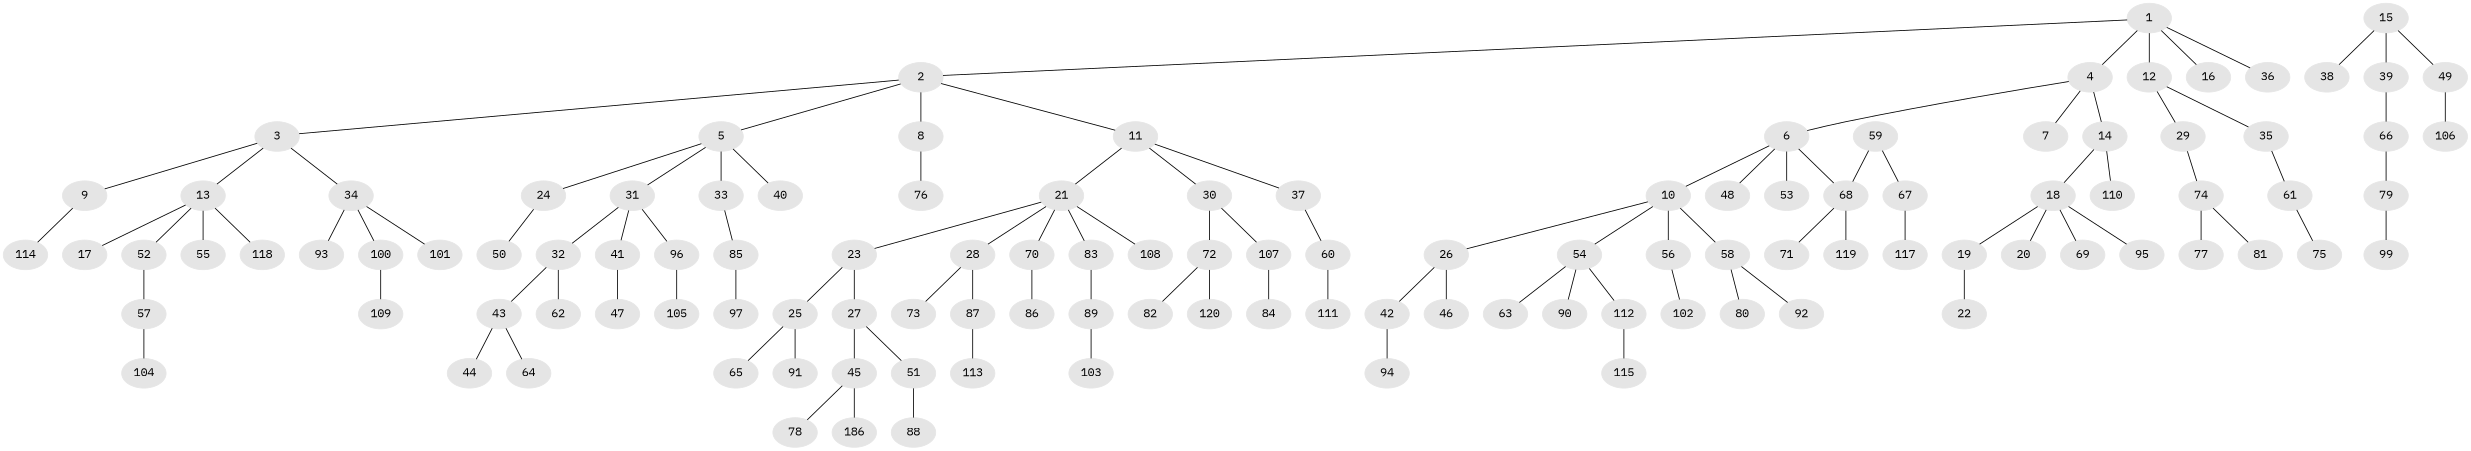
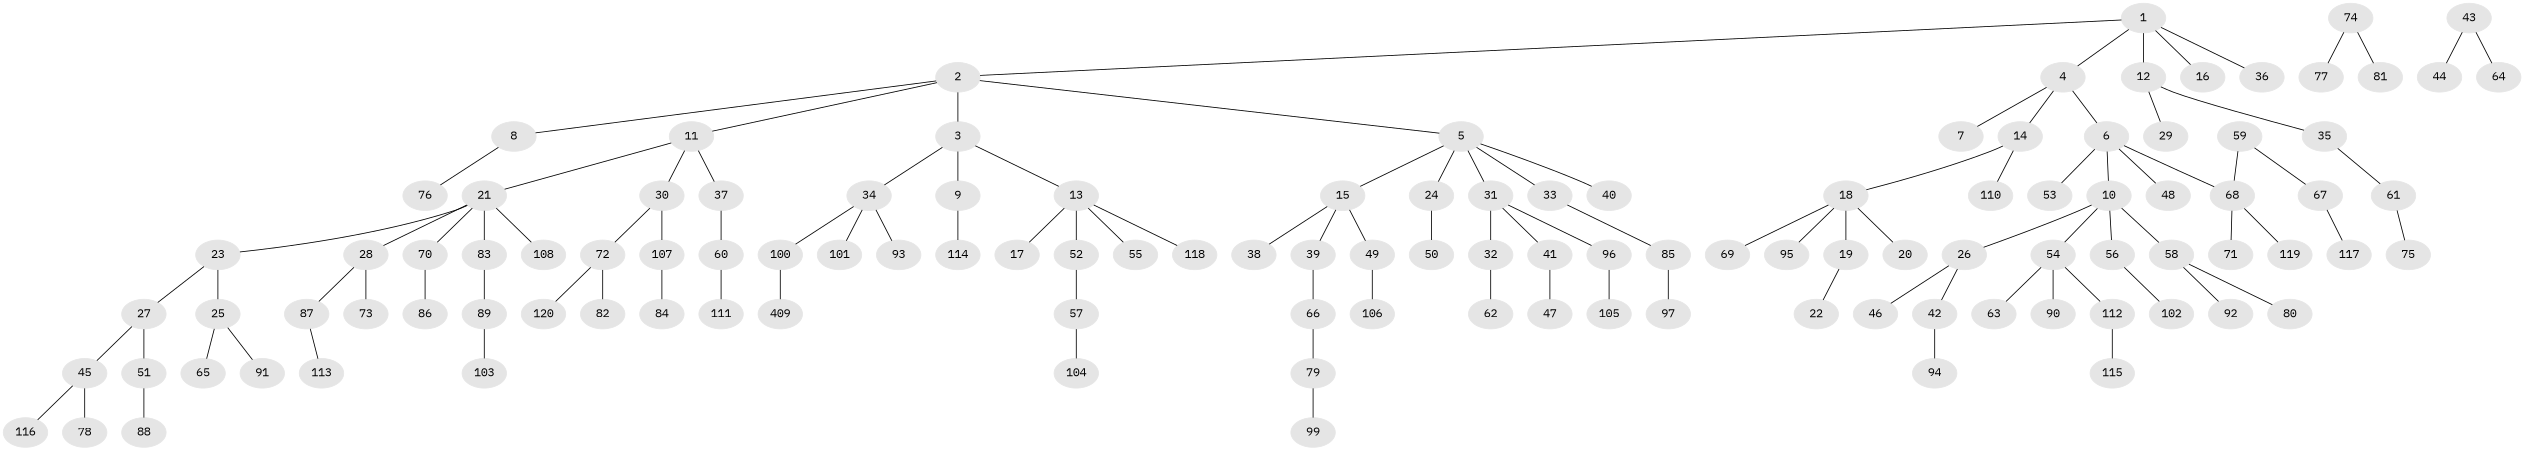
none -> (1402, 166)
(2192, 166) -> none
(529, 284) -> none
(381, 314) -> (780, 314)
(854, 432) -> (25, 432)
